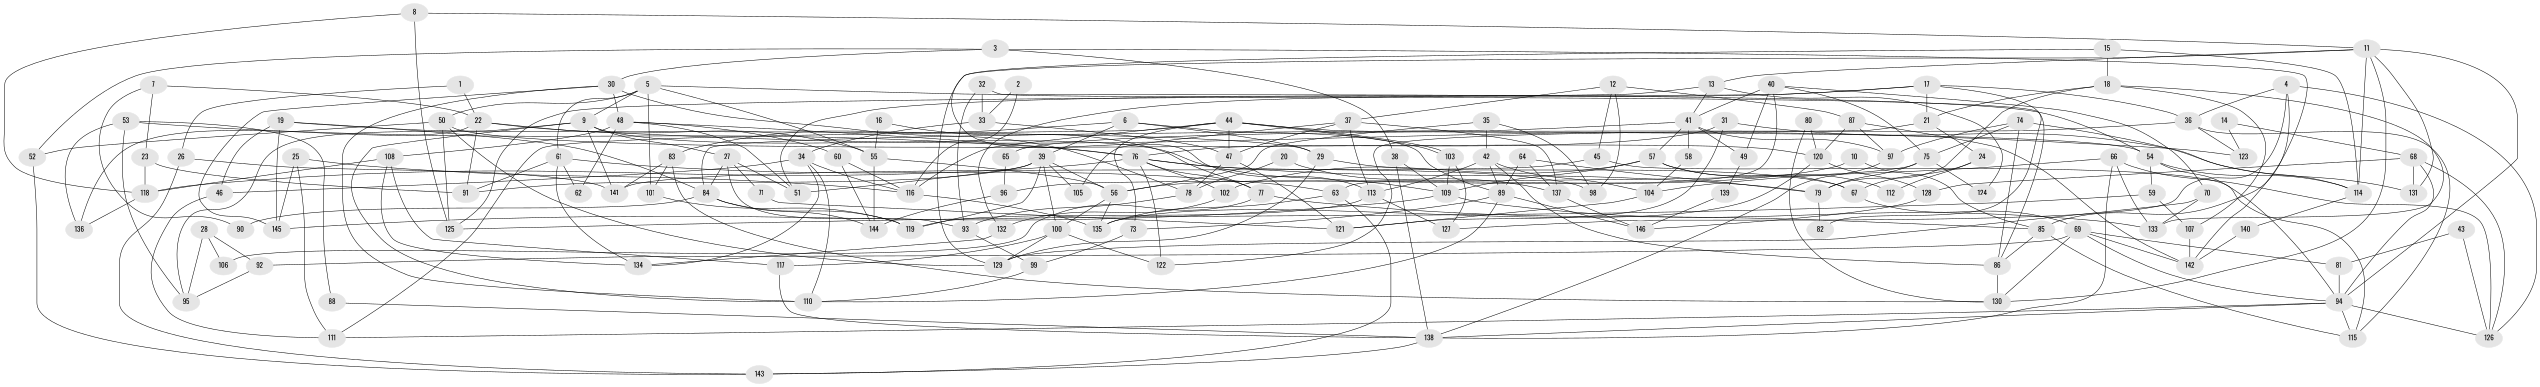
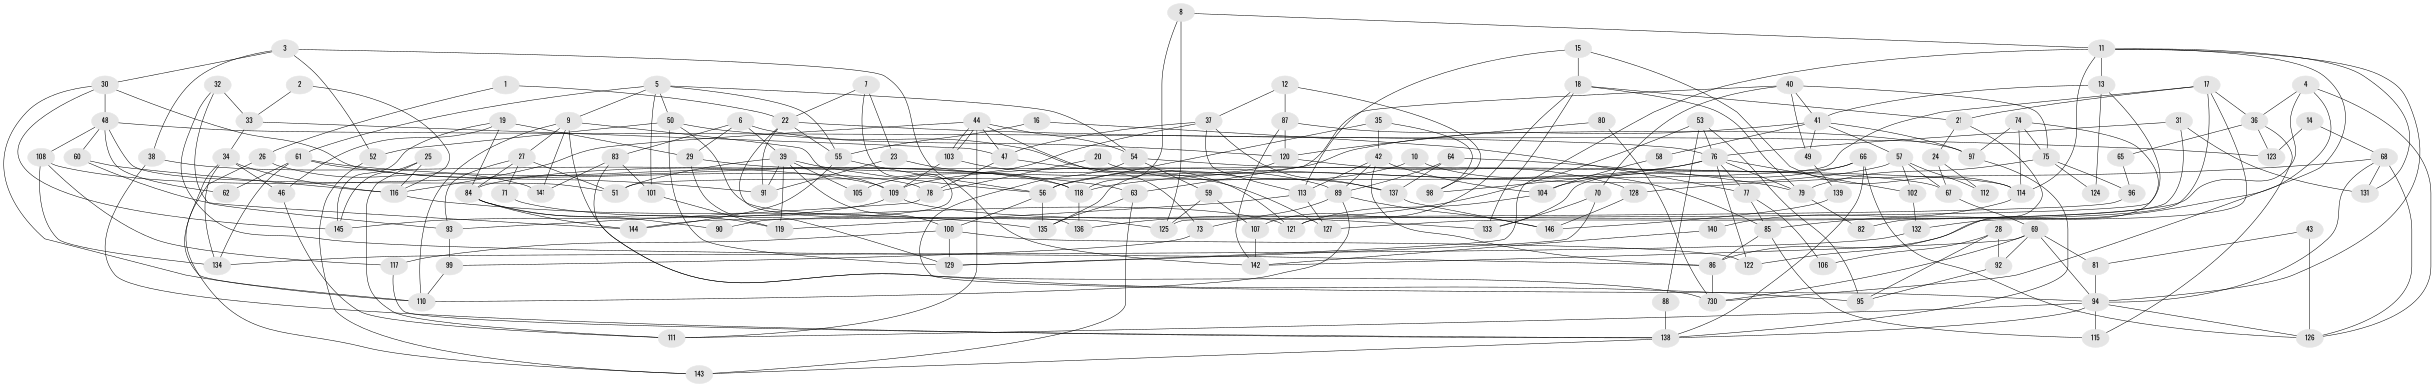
(1597, 157) -> none
(1997, 302) -> (1712, 302)
